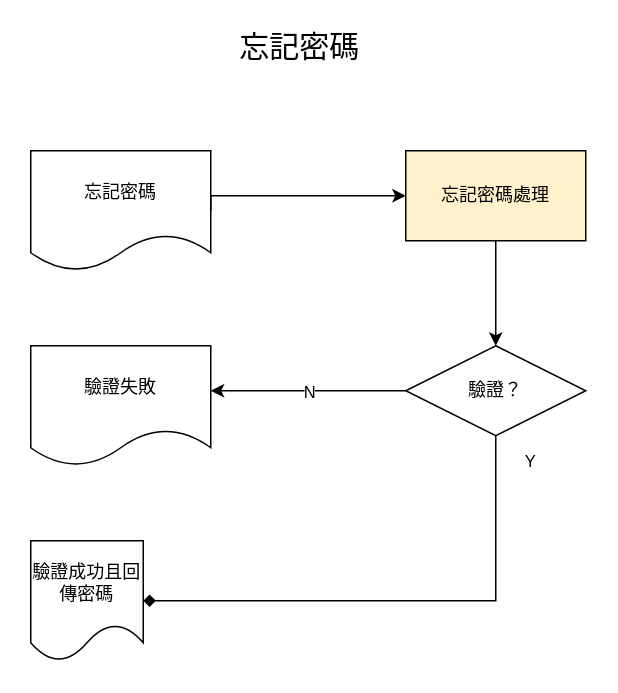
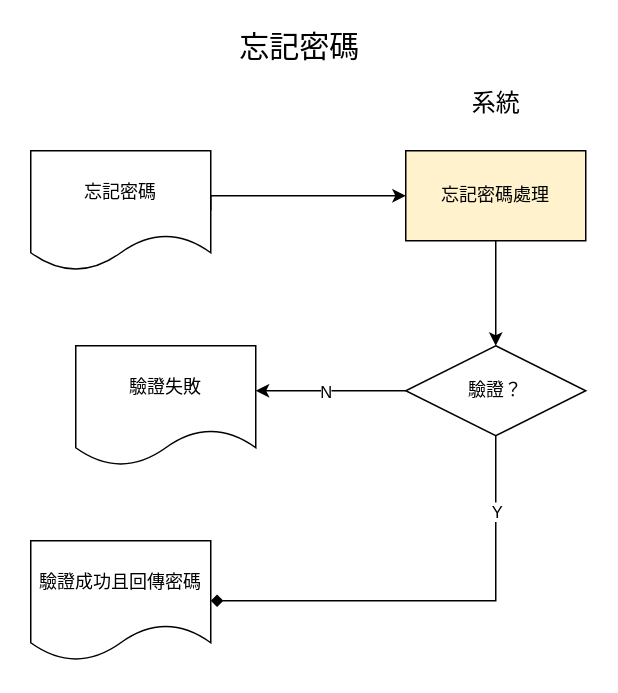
none -> (496, 103)
(121, 406) -> (166, 406)
(87, 601) -> (121, 601)
